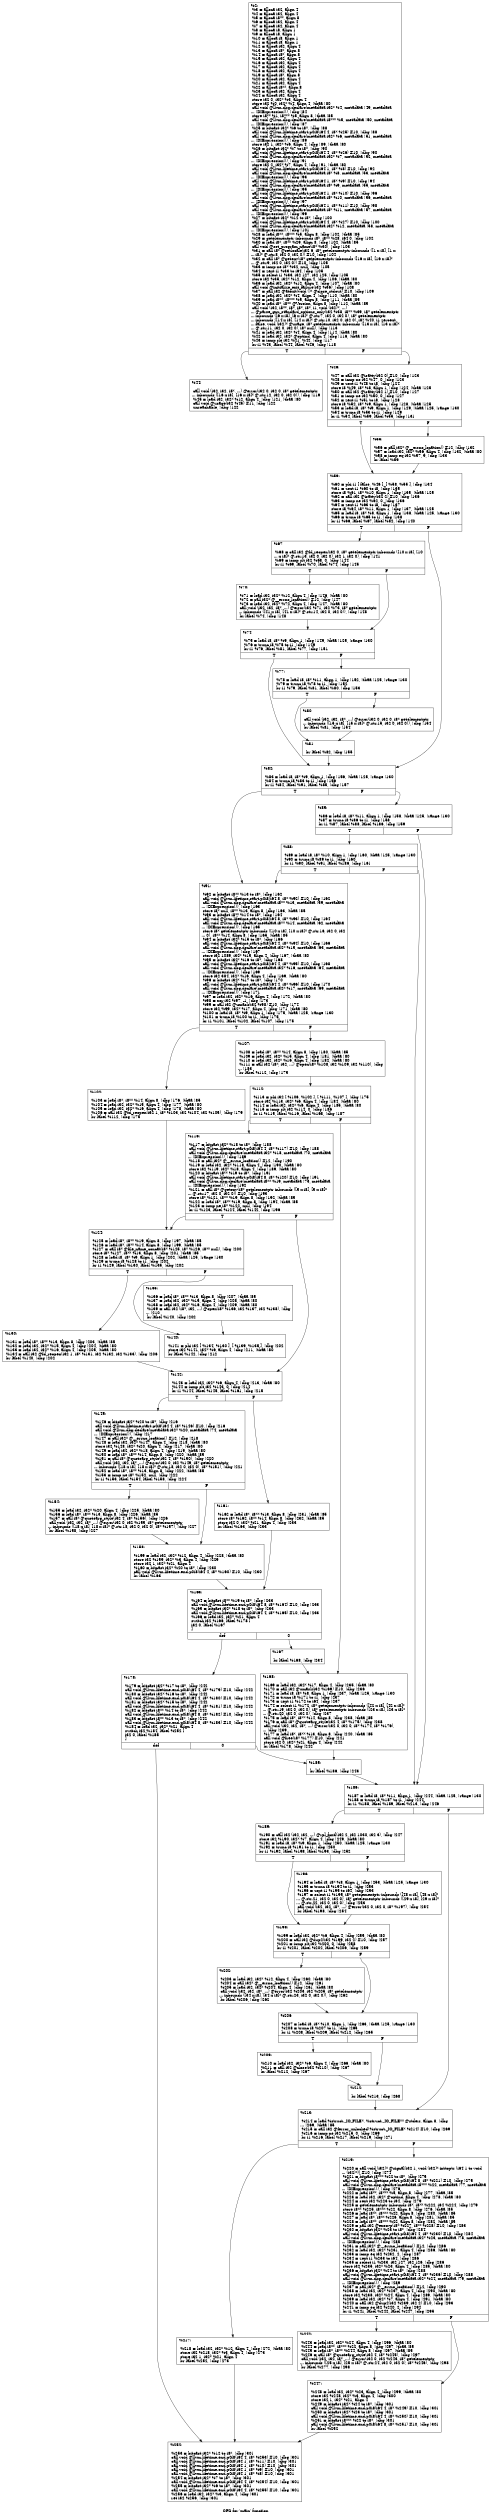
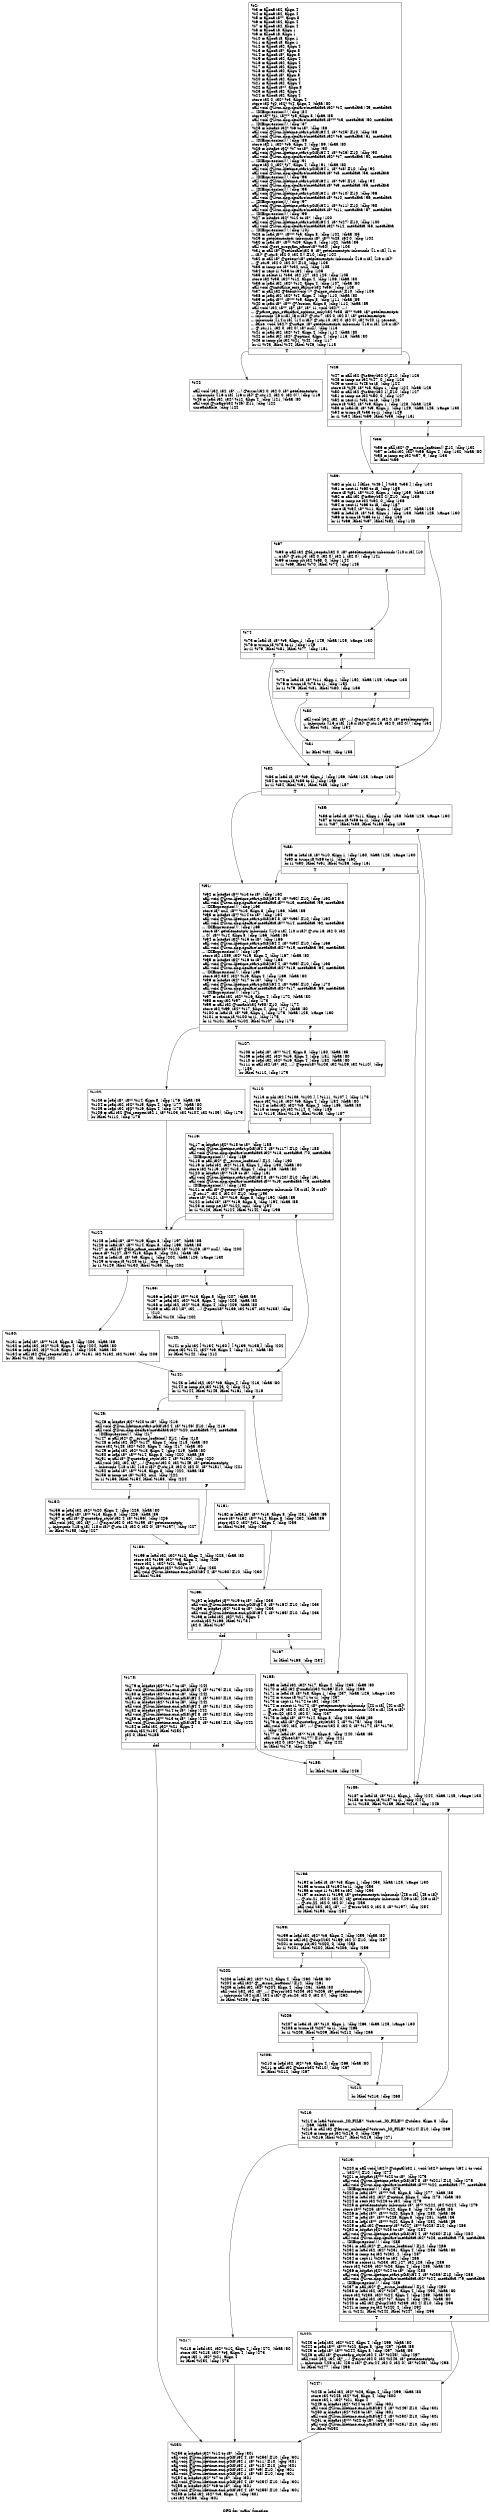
(308, 602) -> none
(138, 1289) -> (205, 1279)
(330, 1843) -> none
